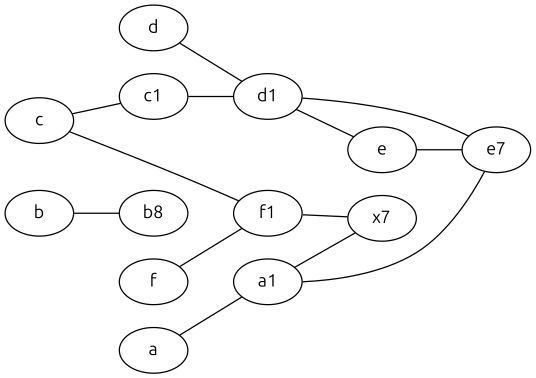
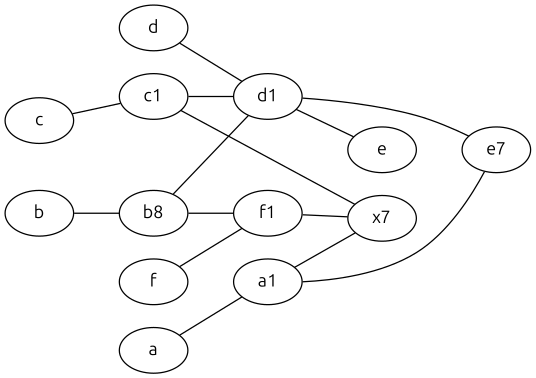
(439, 150) -> none
none -> (211, 155)
none -> (268, 157)
(154, 165) -> (211, 213)
